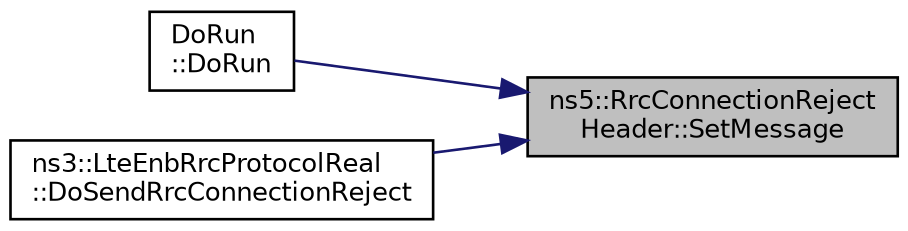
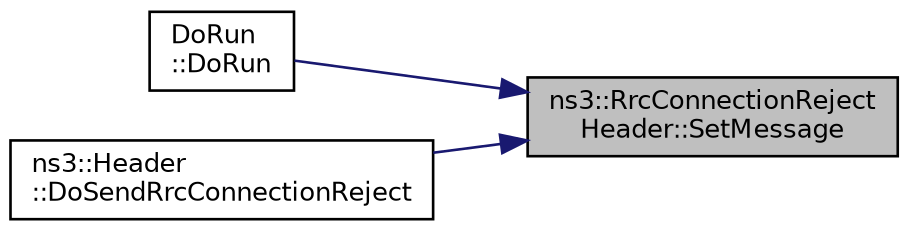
(713, 117) -> (713, 117)
(222, 180) -> (222, 180)
